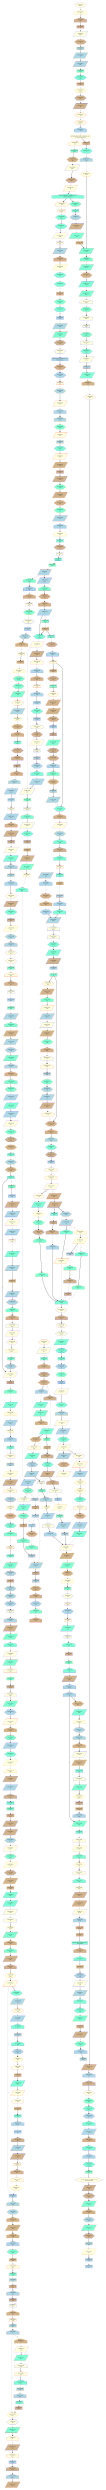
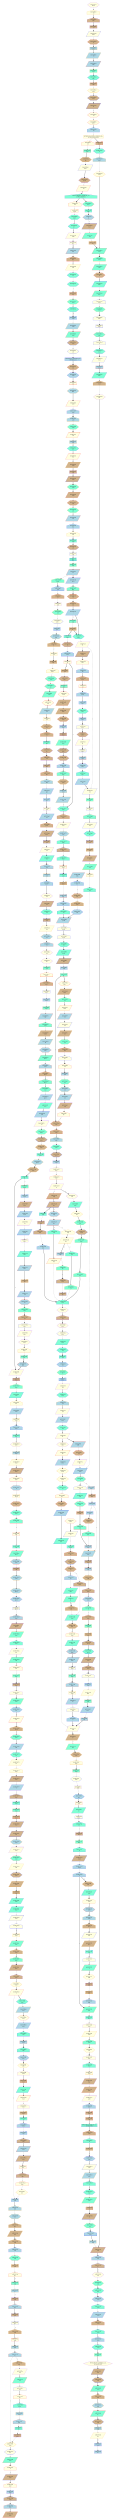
(47, 1436) -> (88, 1622)
